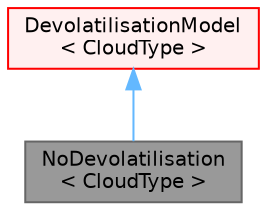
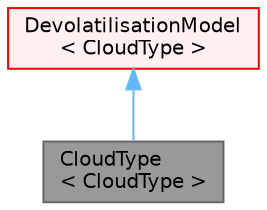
(133, 172) -> (133, 172)
